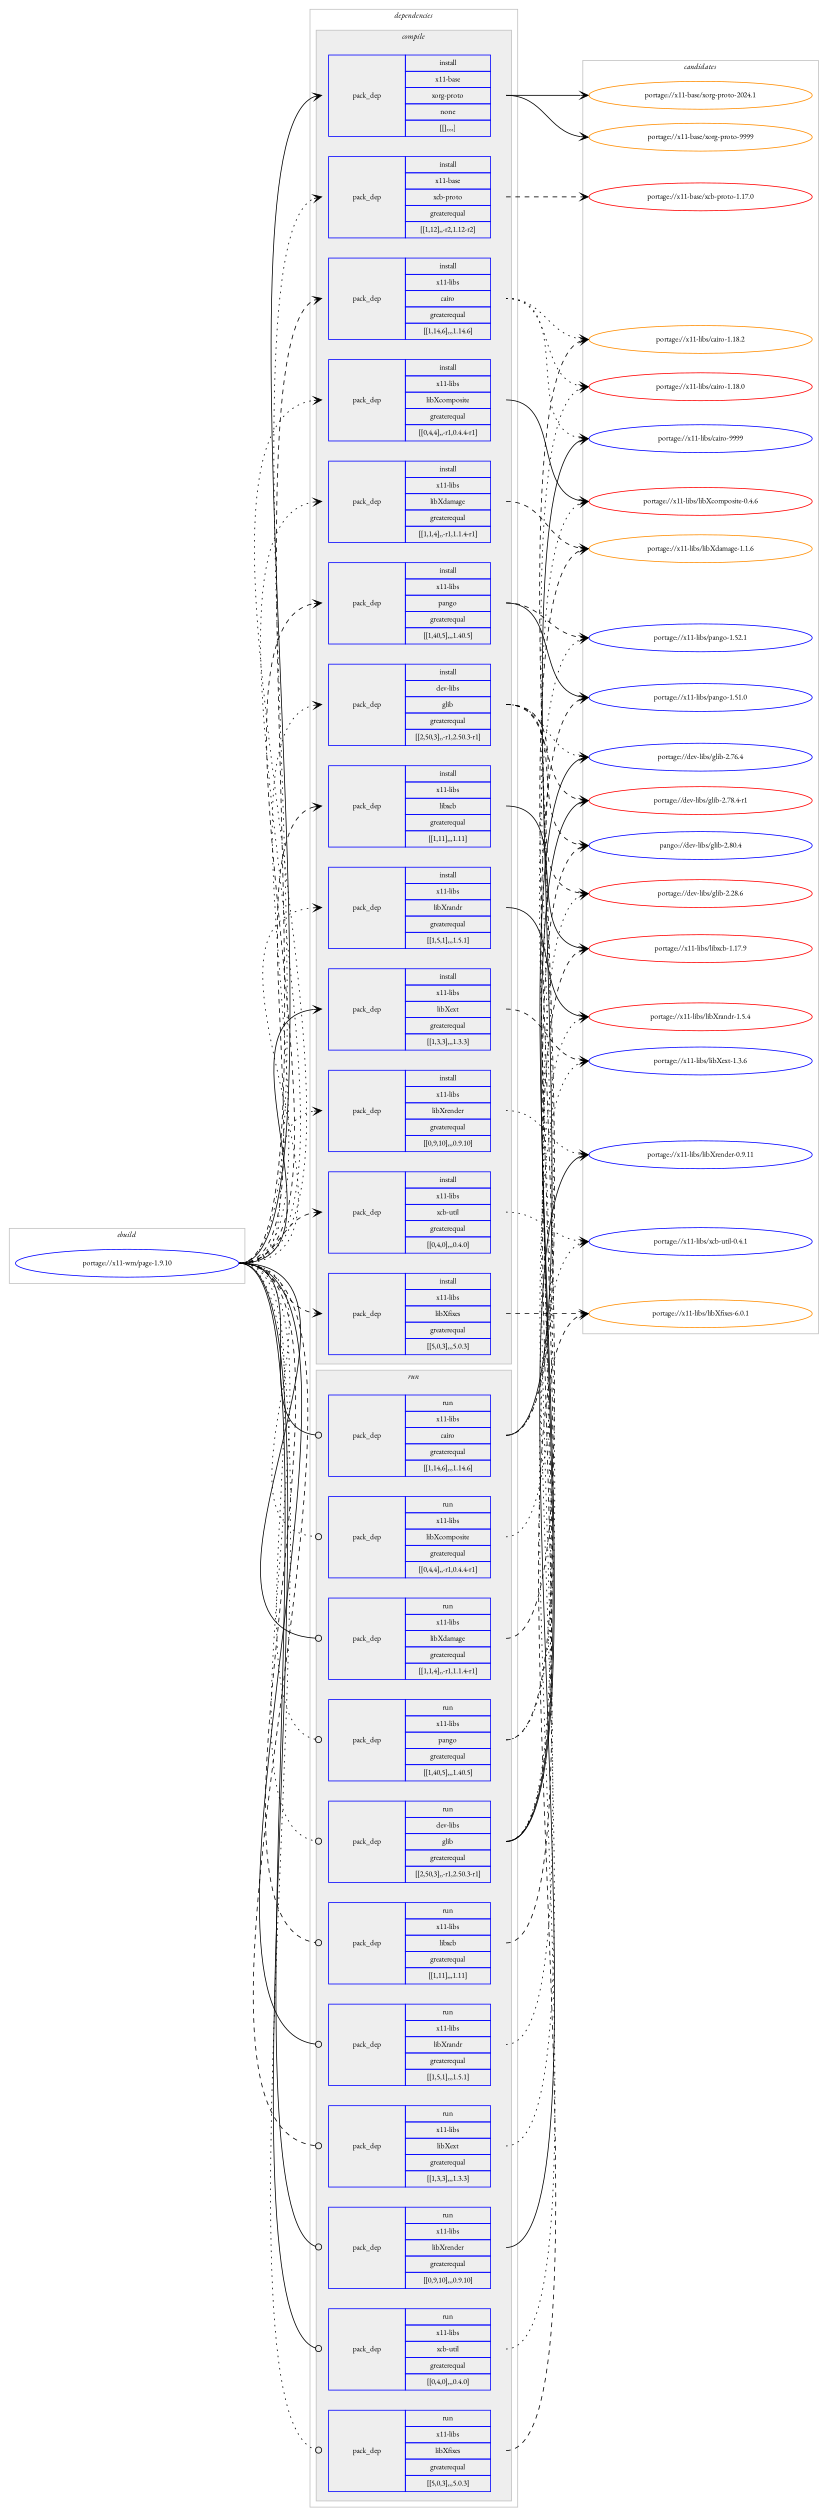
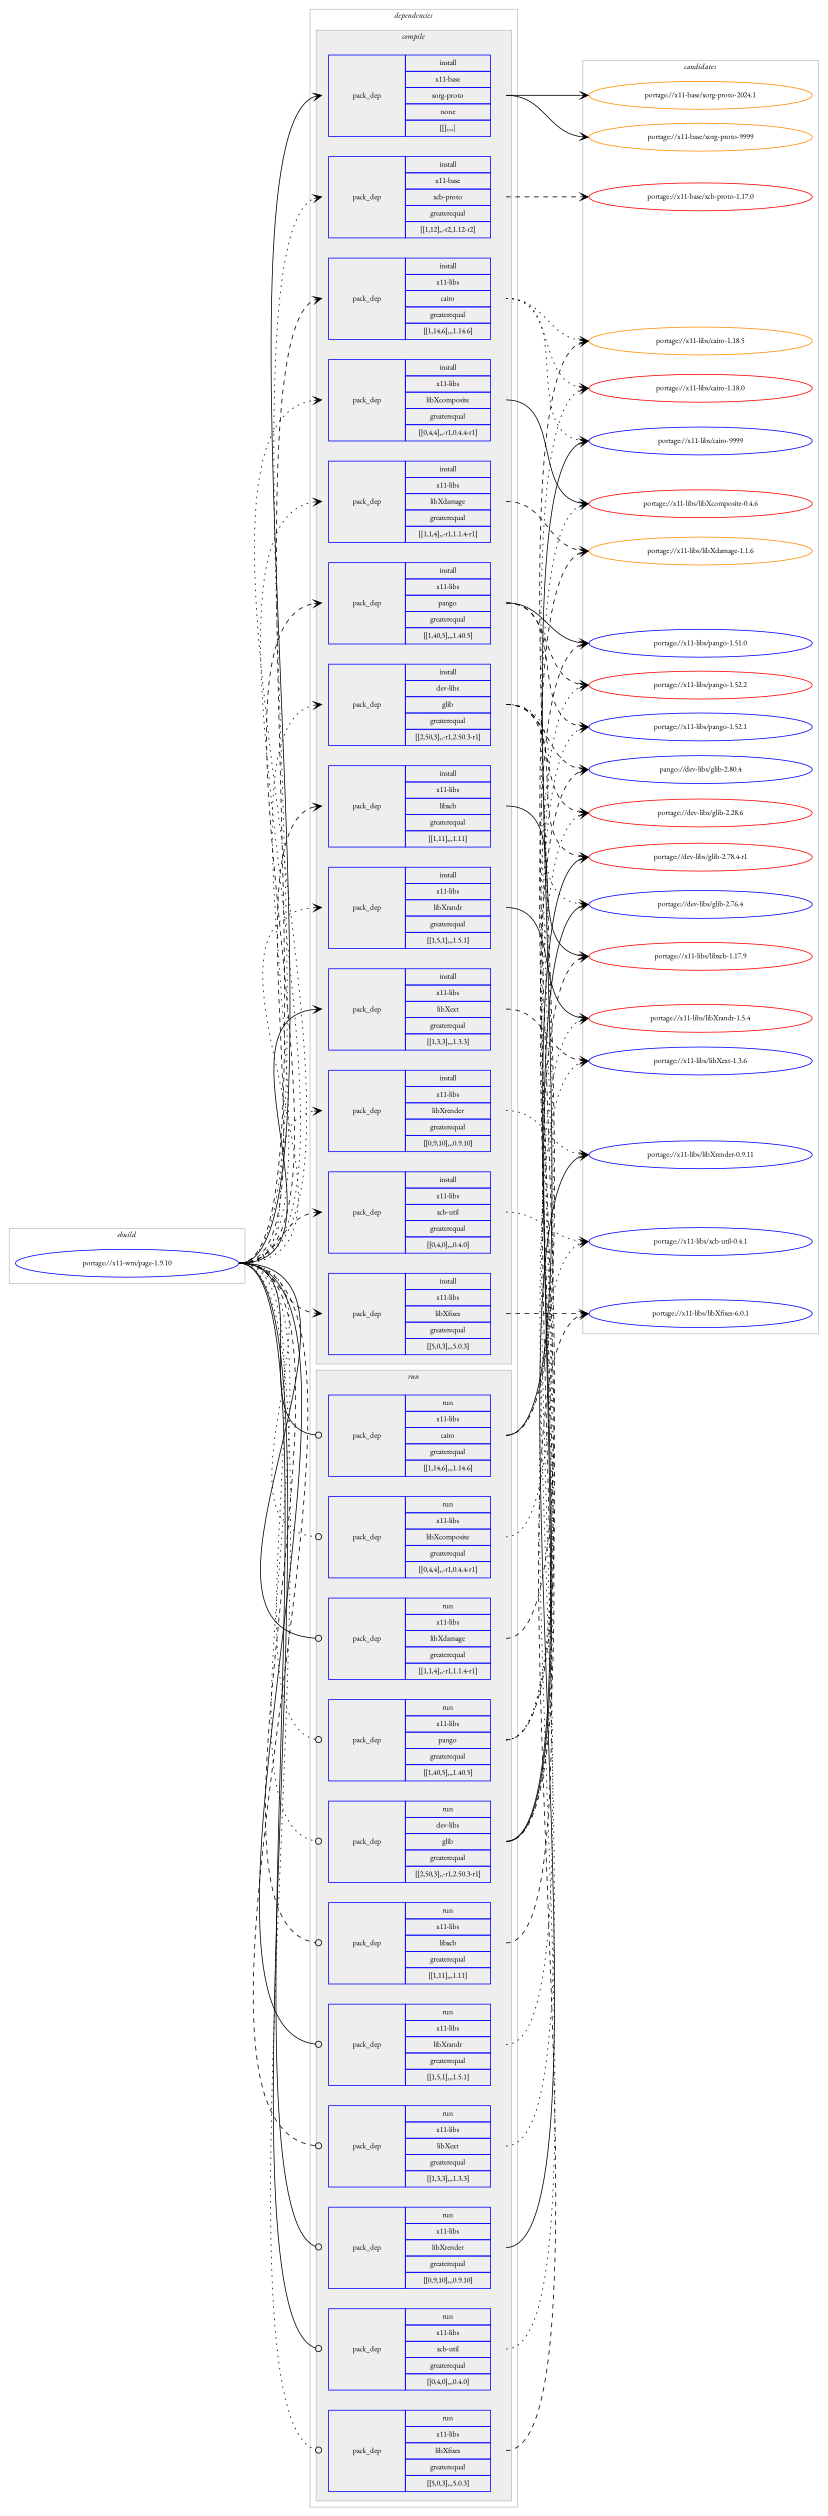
(701, 339) -> (701, 341)
none -> (701, 685)
(701, 1314) -> (701, 1314)
